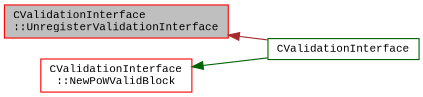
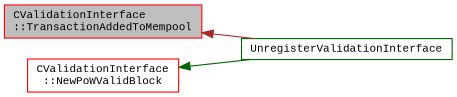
(116, 22) -> (103, 22)
(344, 49) -> (347, 49)
